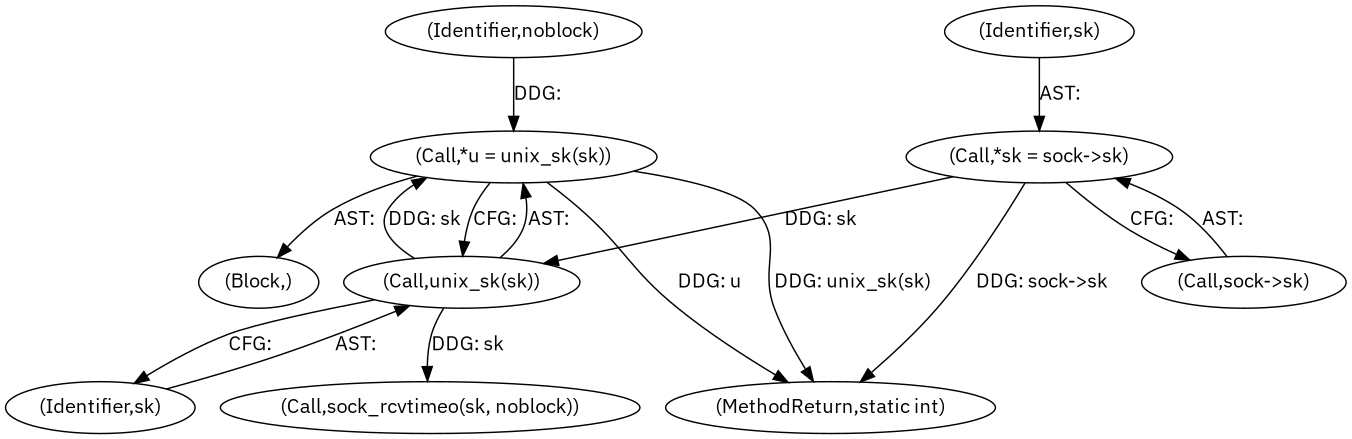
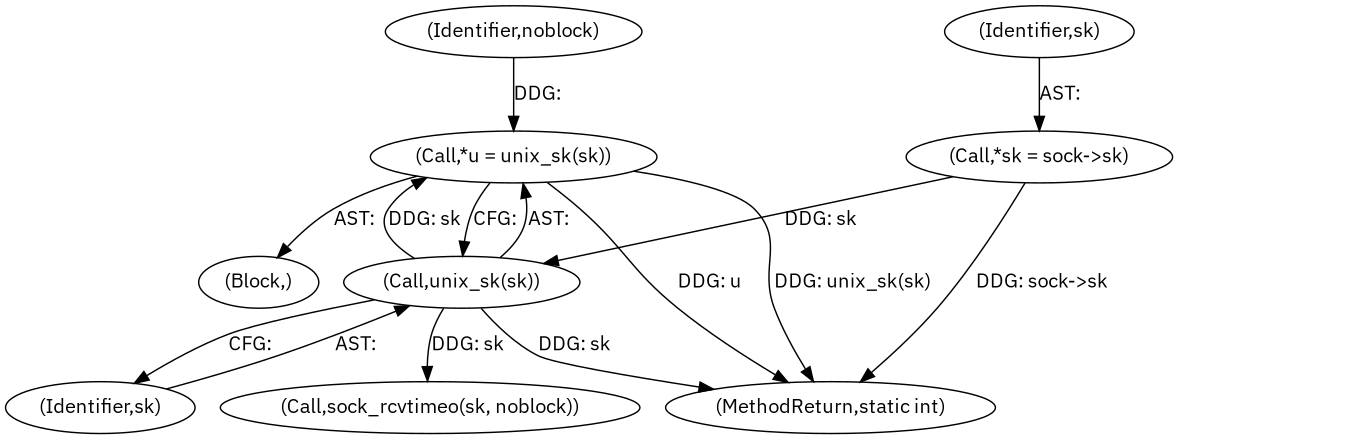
(1244, 282) -> none
none -> (581, 367)
